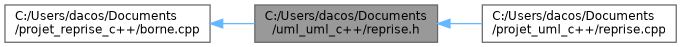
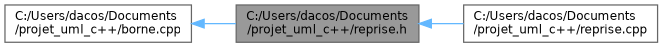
(108, 24) -> (98, 24)
(346, 24) -> (328, 24)
